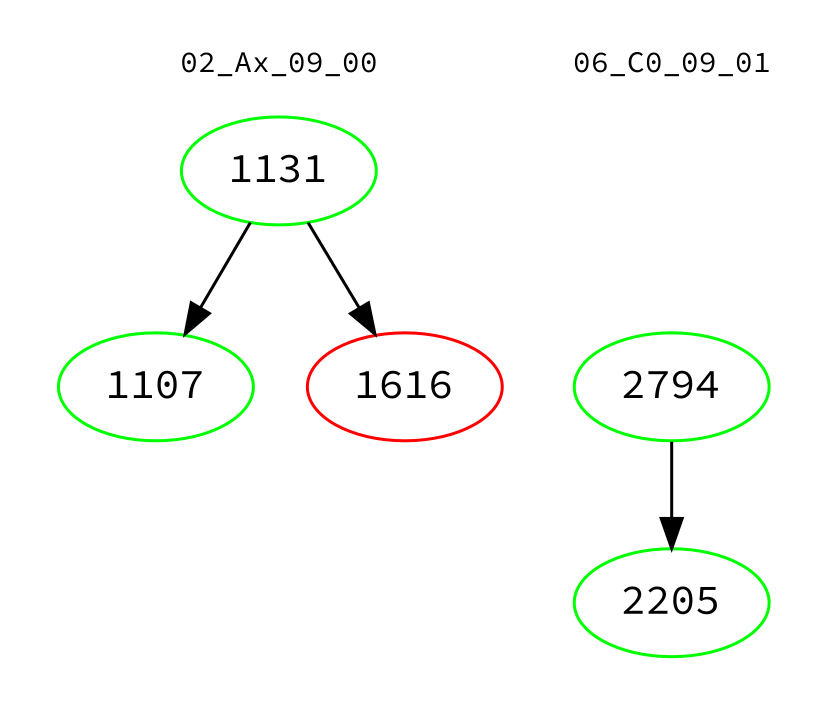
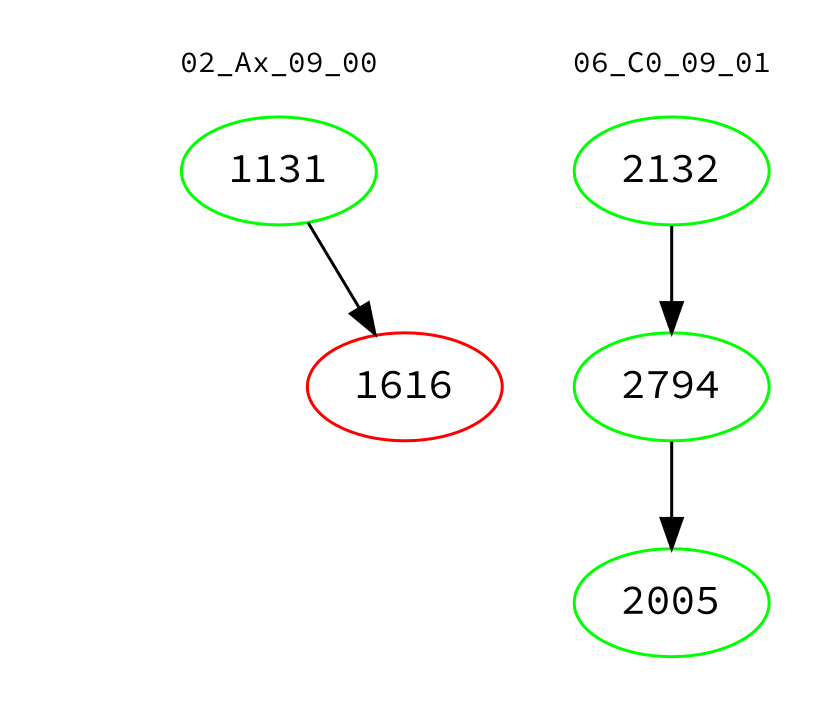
none -> (672, 171)
(156, 387) -> none
(672, 603) -> (672, 603)
